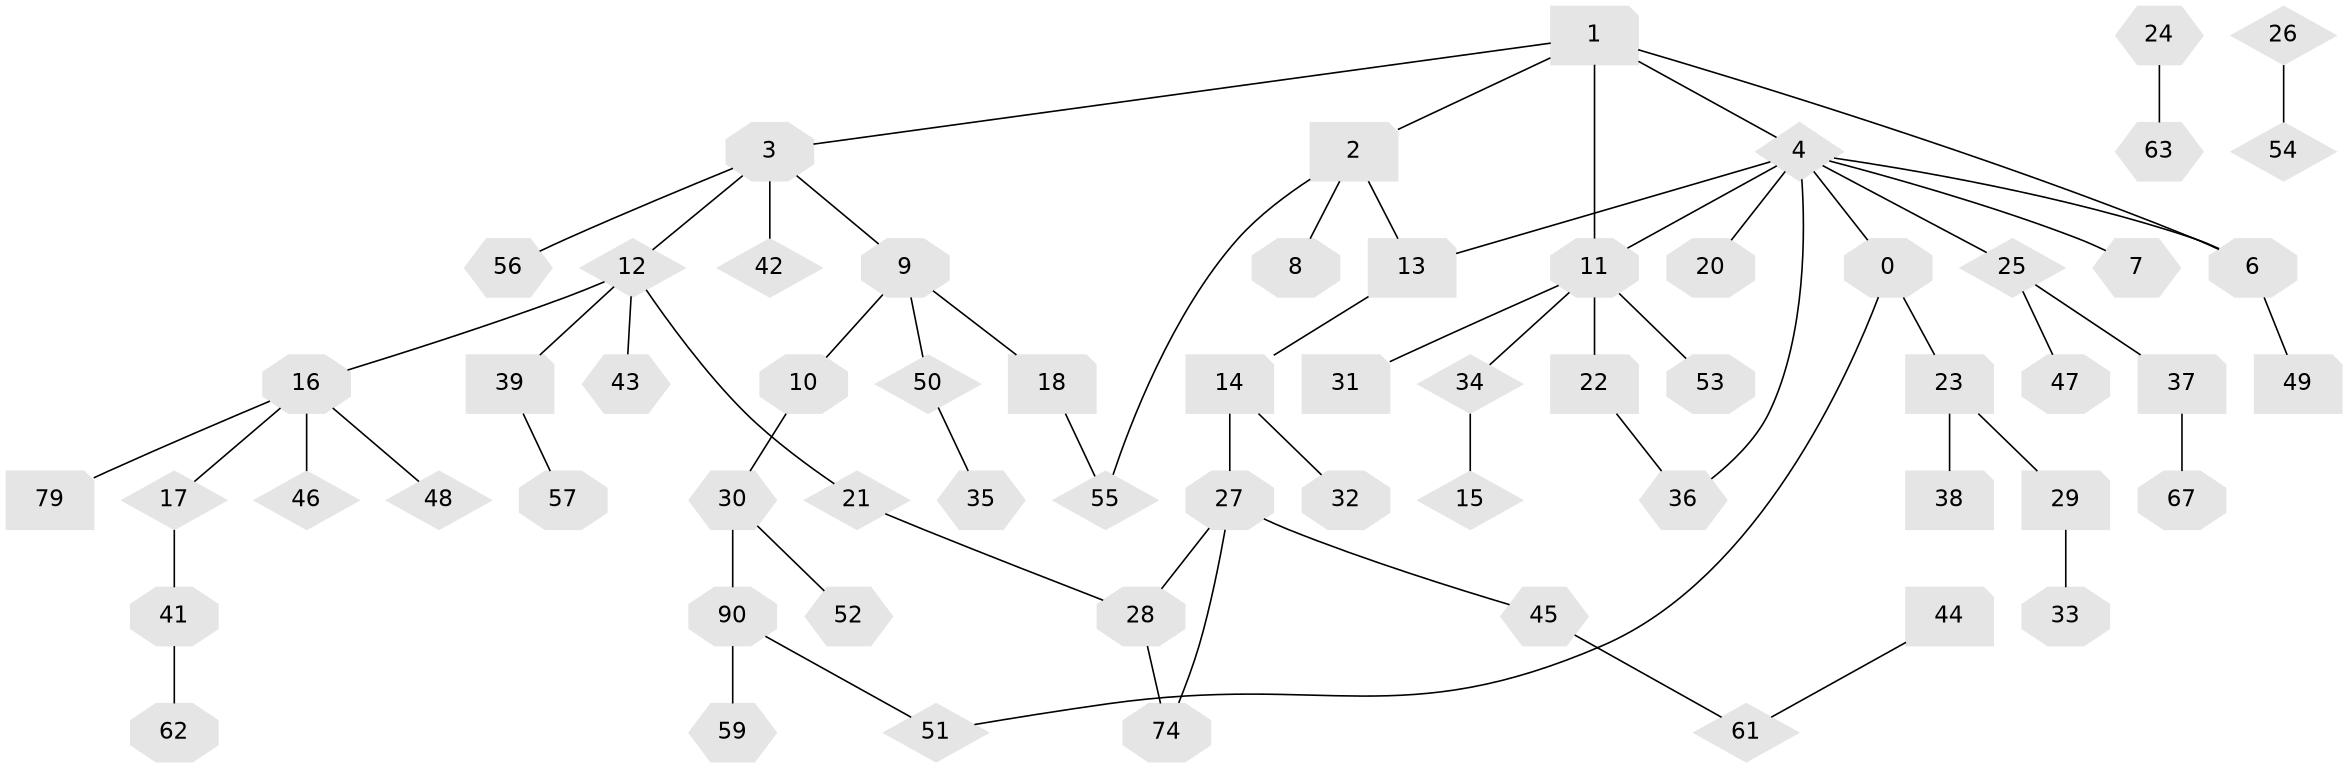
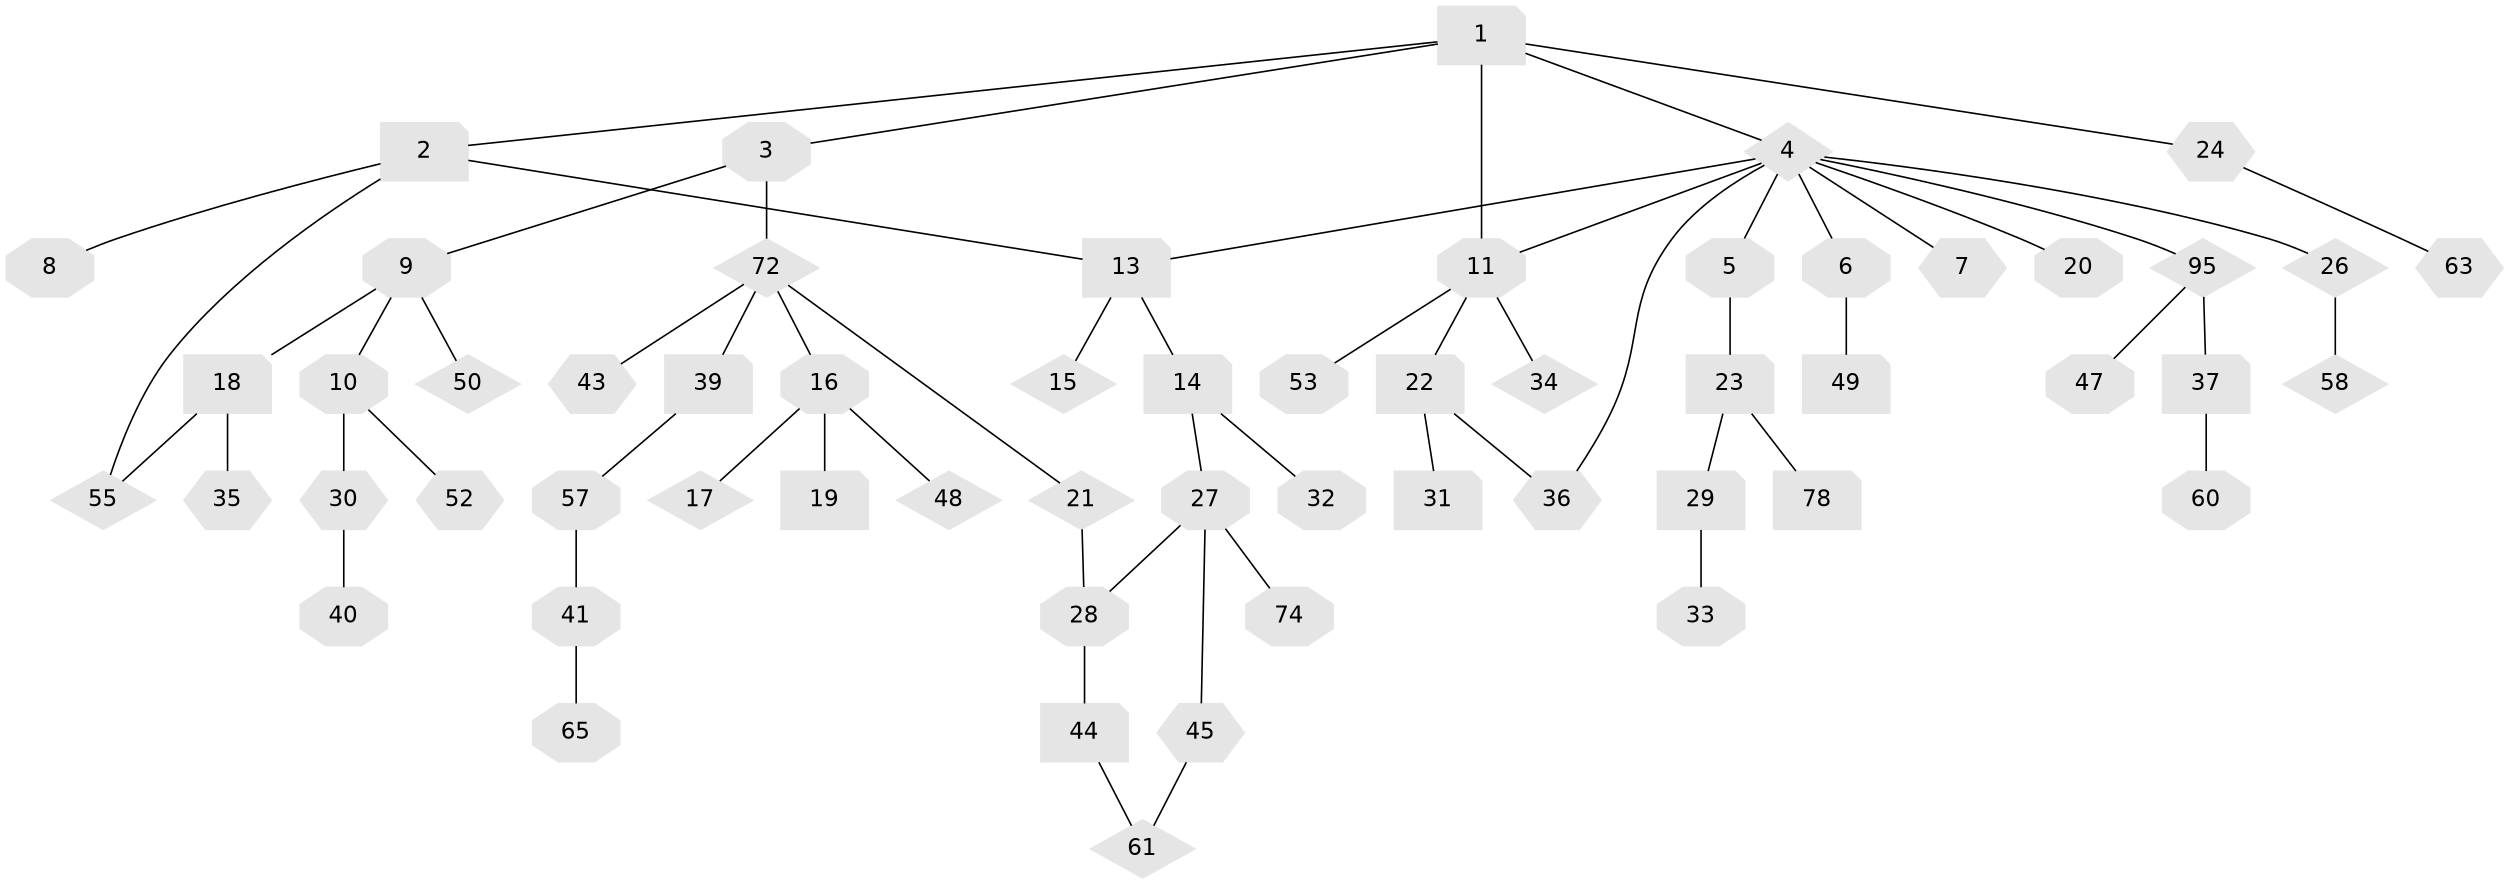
(1931, 142) -> (1849, 94)
(2284, 152) -> (2335, 384)
none -> (2069, 193)
(508, 268) -> none
(633, 268) -> (767, 268)
(770, 268) -> none
(1888, 268) -> (1730, 268)
(2013, 268) -> (2203, 268)
(1474, 323) -> (1429, 442)
(953, 439) -> (228, 442)
(1470, 442) -> (1093, 329)
(50, 500) -> (825, 500)
(307, 500) -> none
(1950, 500) -> (1817, 500)
(2182, 500) -> (2206, 500)
(791, 558) -> (402, 442)
(174, 559) -> (576, 559)
(733, 617) -> (344, 617)
(1154, 675) -> (1085, 675)
(174, 733) -> (576, 733)
(733, 733) -> none
(936, 733) -> none
